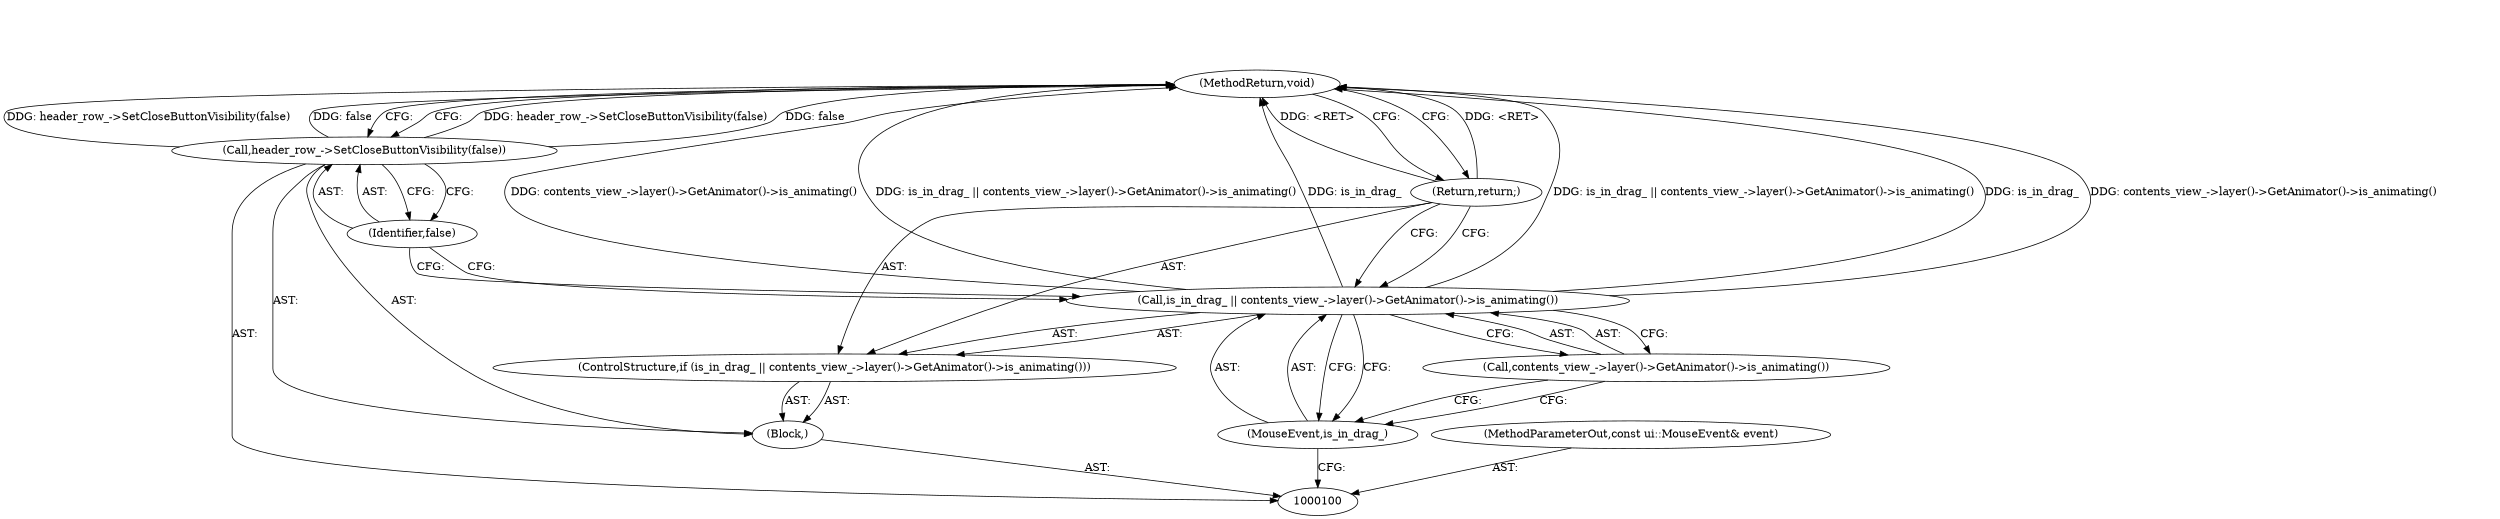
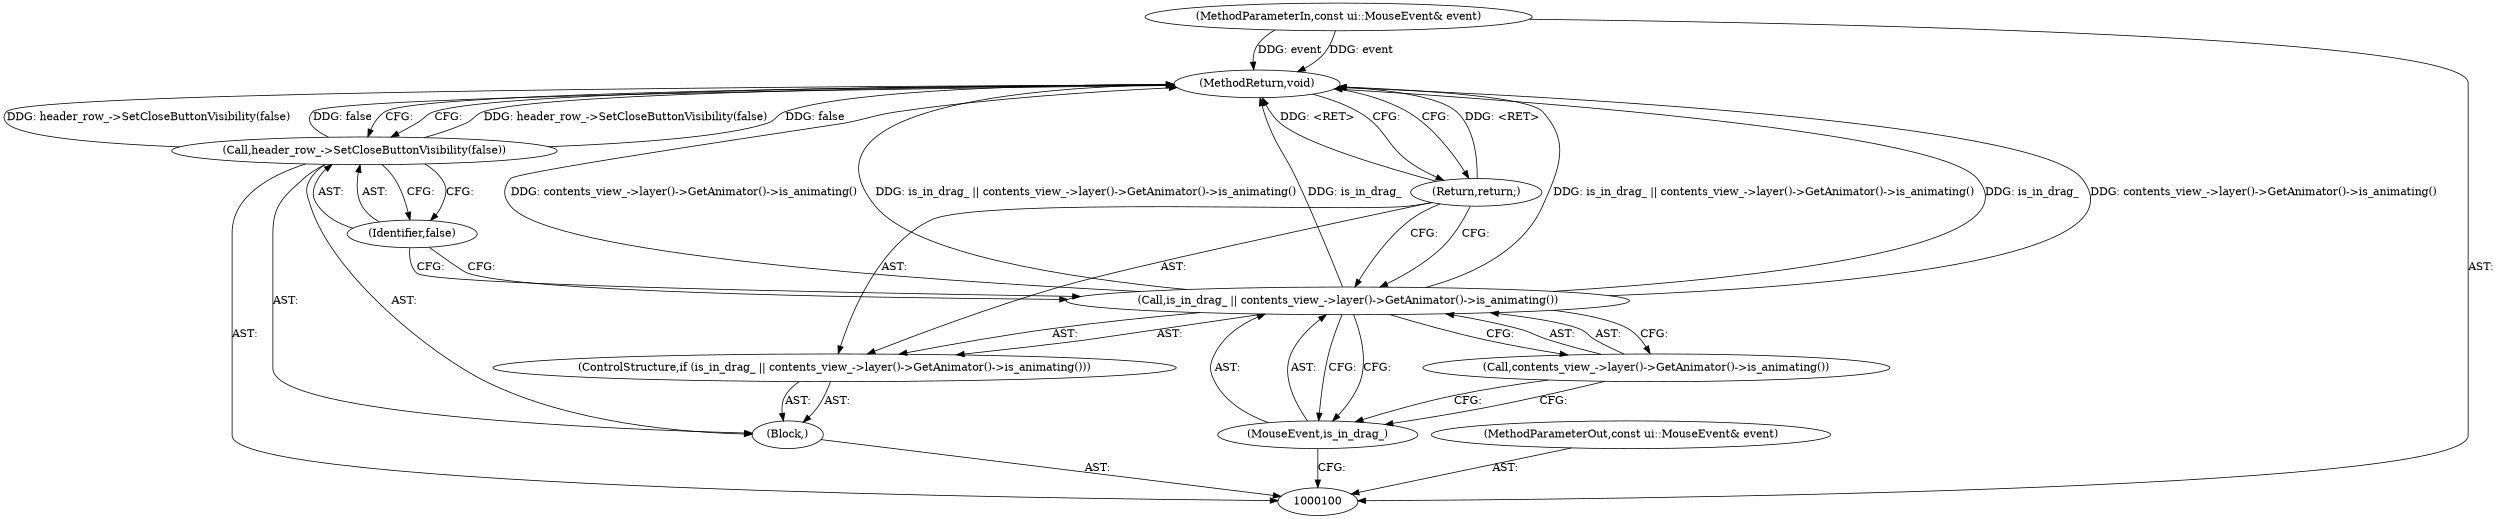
none -> (1339, 17)
